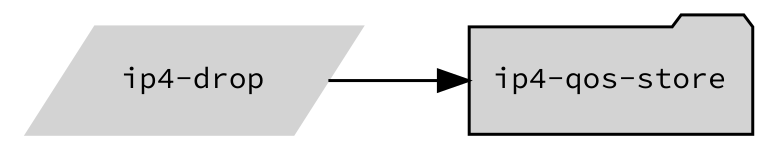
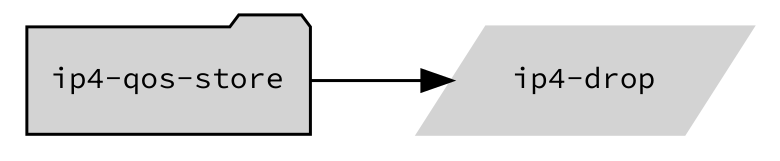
(383, 81) -> (366, 81)
